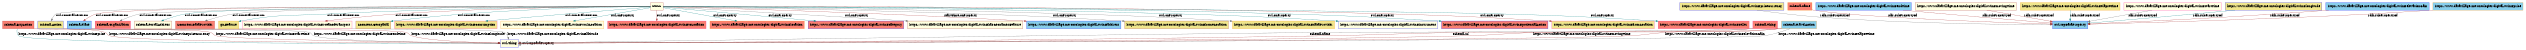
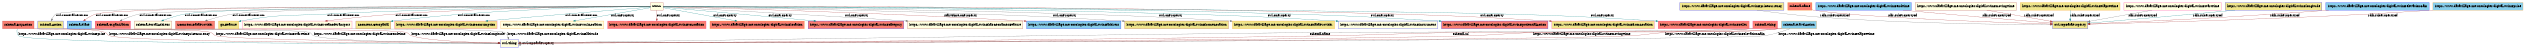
(2070, 25) -> (2070, 25)
